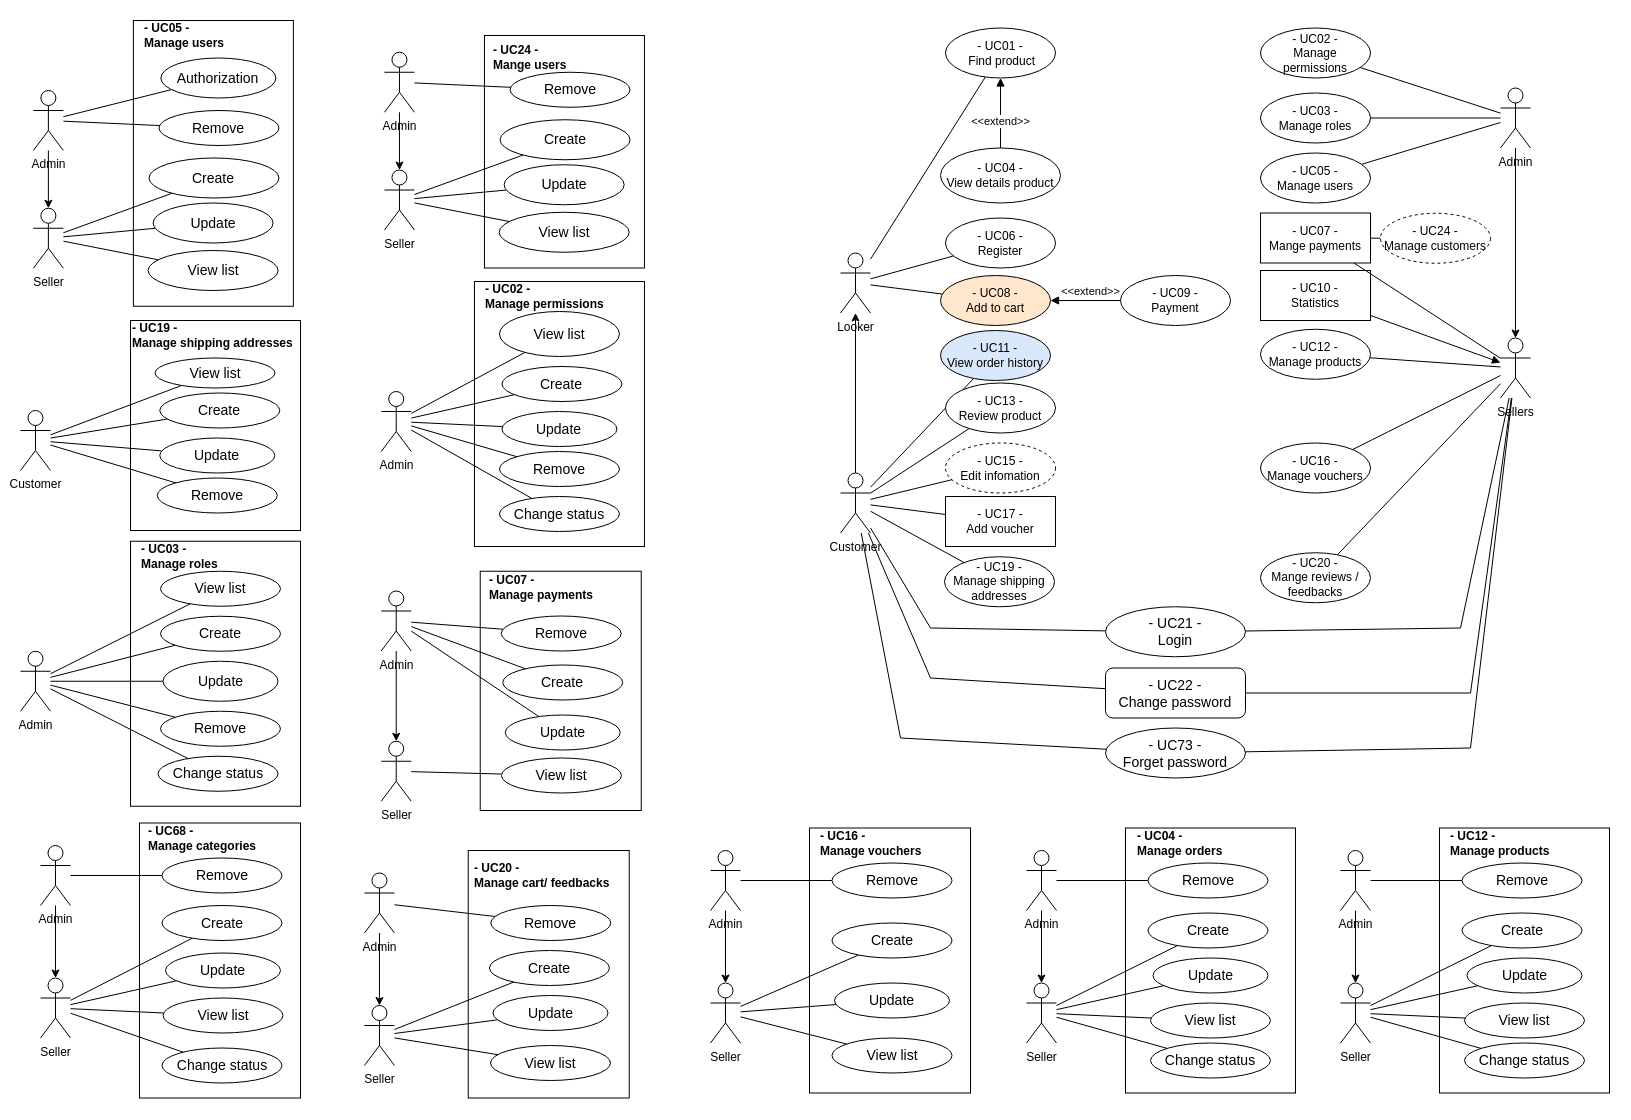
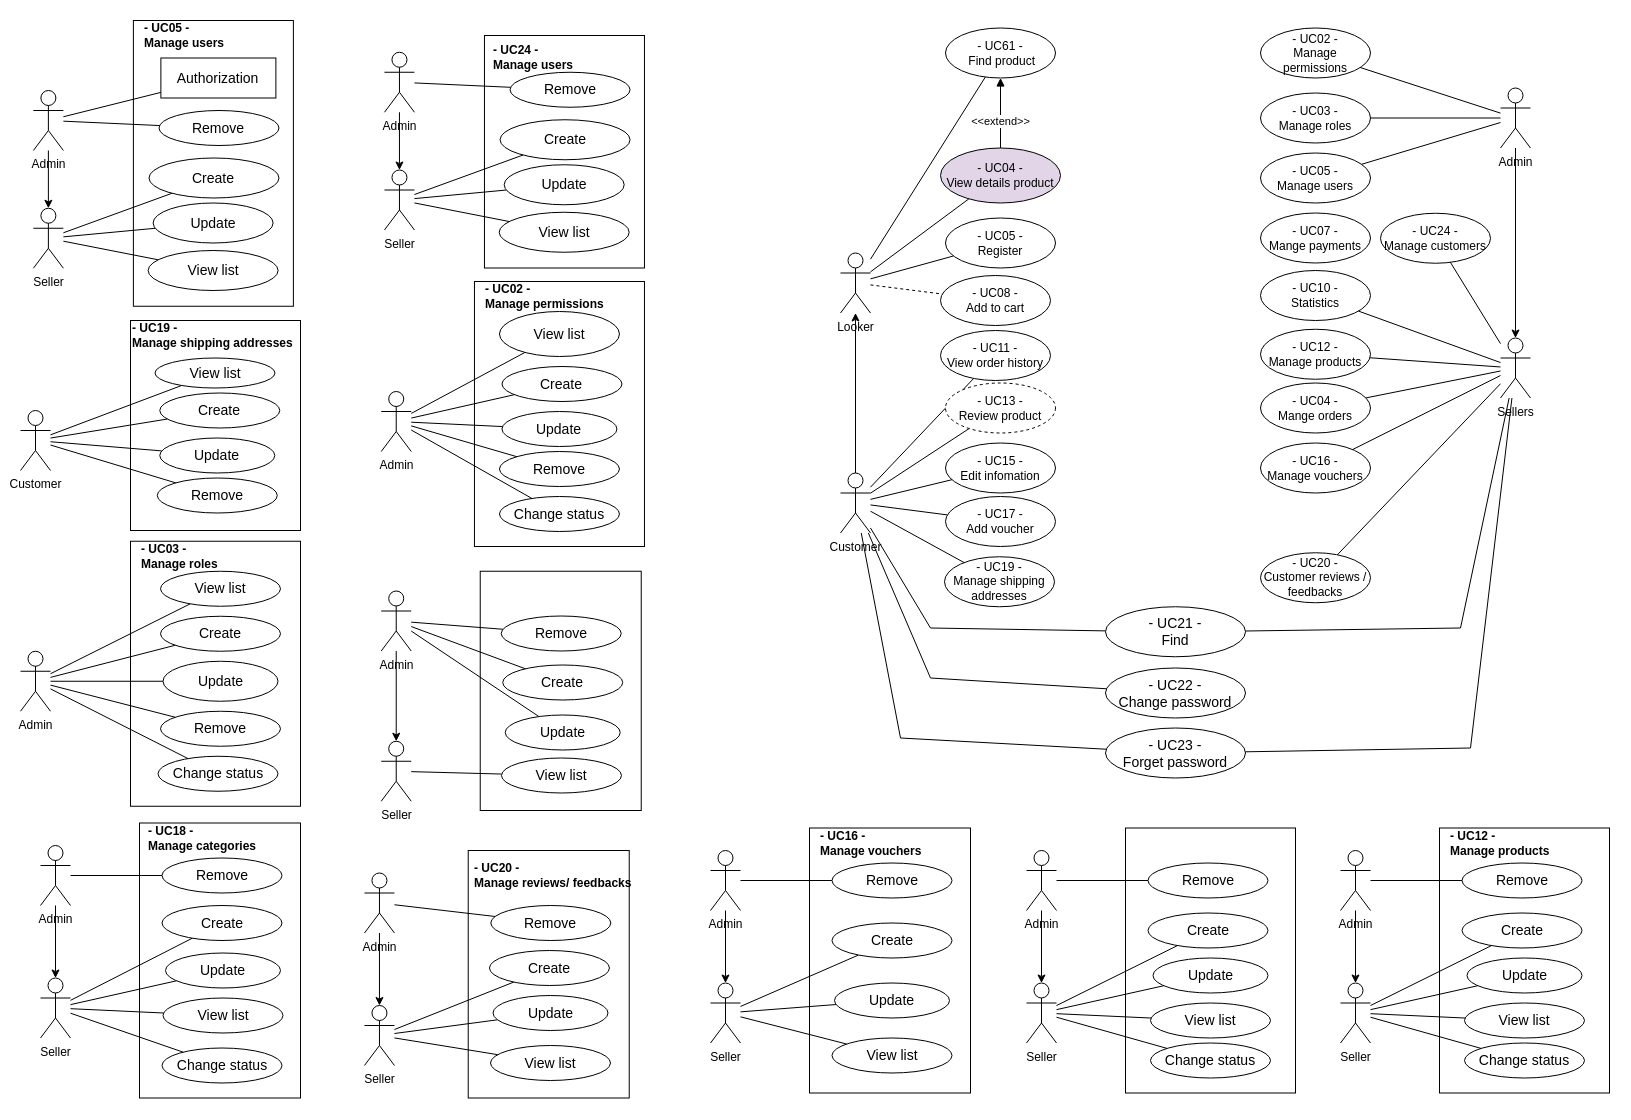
(1001, 54) -> (1001, 54)
(529, 58) -> (532, 58)
(218, 78) -> (218, 78)
(1001, 176) -> (1001, 176)
none -> (920, 235)
(1316, 238) -> (1316, 238)
(1376, 238) -> (1475, 303)
(1436, 238) -> (1436, 238)
(1001, 244) -> (1001, 244)
(907, 290) -> (907, 290)
(1316, 296) -> (1316, 296)
(996, 301) -> (996, 301)
(1090, 301) -> none
(1176, 301) -> none
(1426, 310) -> none
(996, 356) -> (996, 356)
(1491, 359) -> (1495, 361)
none -> (1433, 385)
(1001, 408) -> (1001, 408)
none -> (1316, 408)
(1001, 468) -> (1001, 468)
(1001, 522) -> (1001, 522)
(1316, 578) -> (1316, 578)
(561, 588) -> none
(1176, 632) -> (1176, 632)
(1176, 693) -> (1176, 693)
(1471, 693) -> none
(1176, 754) -> (1176, 754)
(203, 839) -> (203, 839)
(1211, 843) -> none
(545, 876) -> (554, 876)
